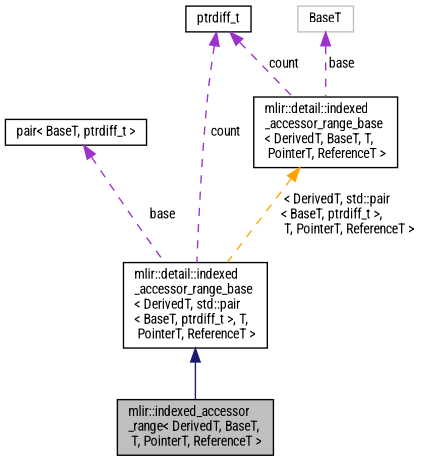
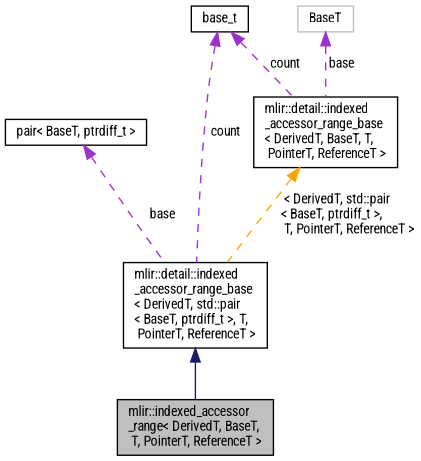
(218, 19) -> (220, 19)
